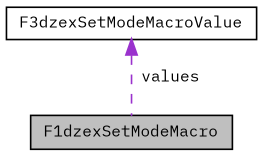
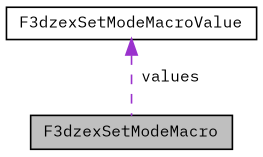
(132, 132) -> (132, 132)
